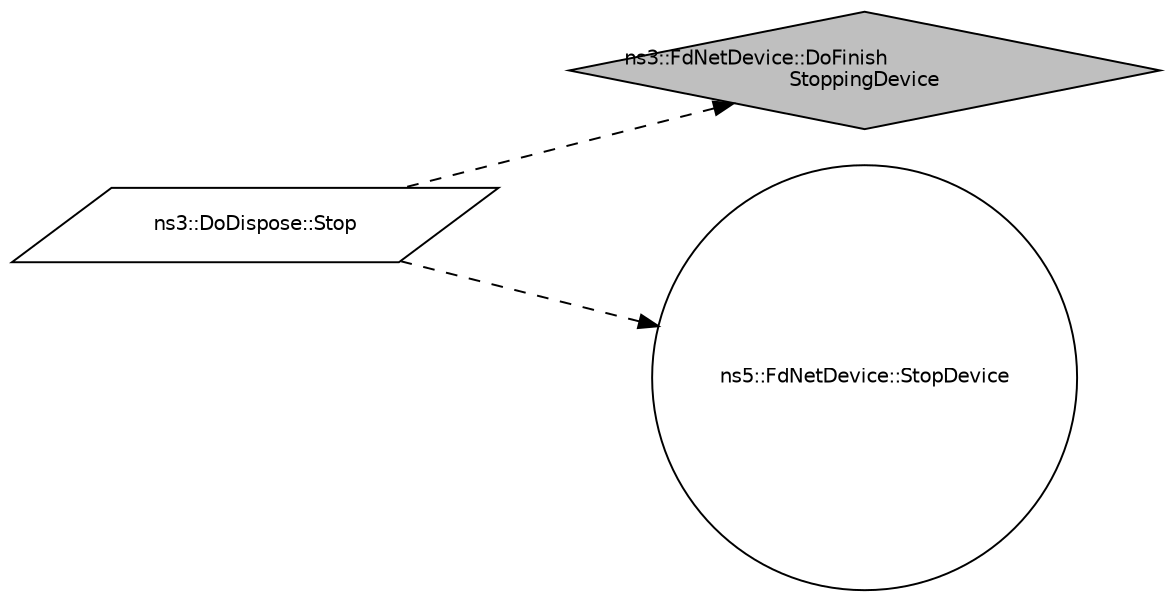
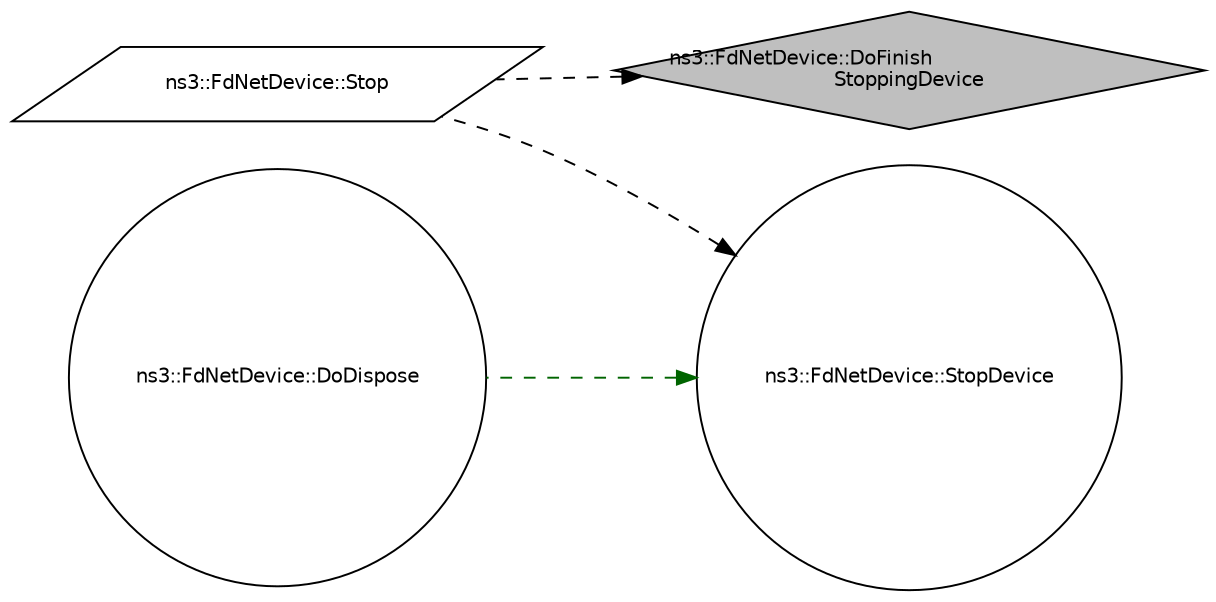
(255, 225) -> (278, 84)
none -> (278, 378)
(865, 378) -> (909, 378)
